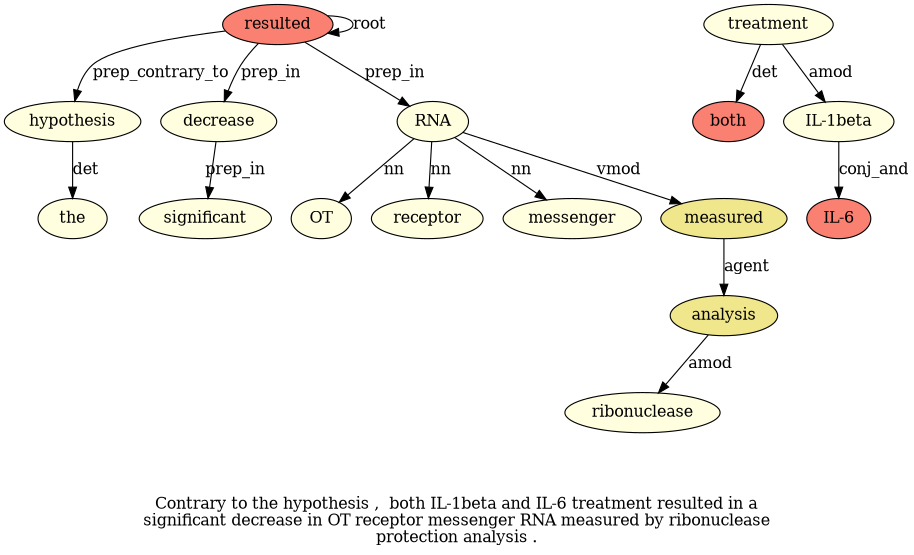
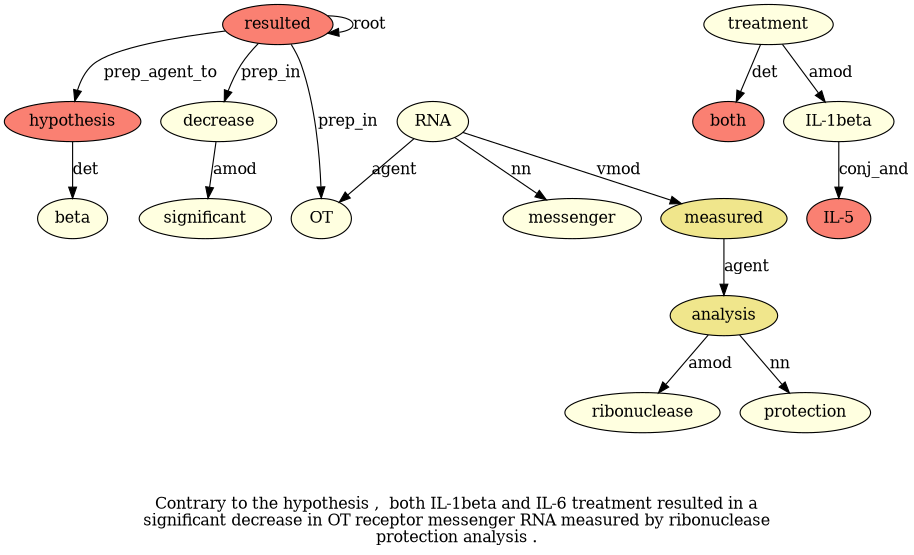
(352, 71) -> (313, 114)
(161, 73) -> (161, 73)
(73, 122) -> (73, 122)
(235, 170) -> (235, 170)
(394, 170) -> (394, 170)
(73, 219) -> (73, 219)
(427, 219) -> none
(839, 219) -> (839, 219)
none -> (805, 413)
